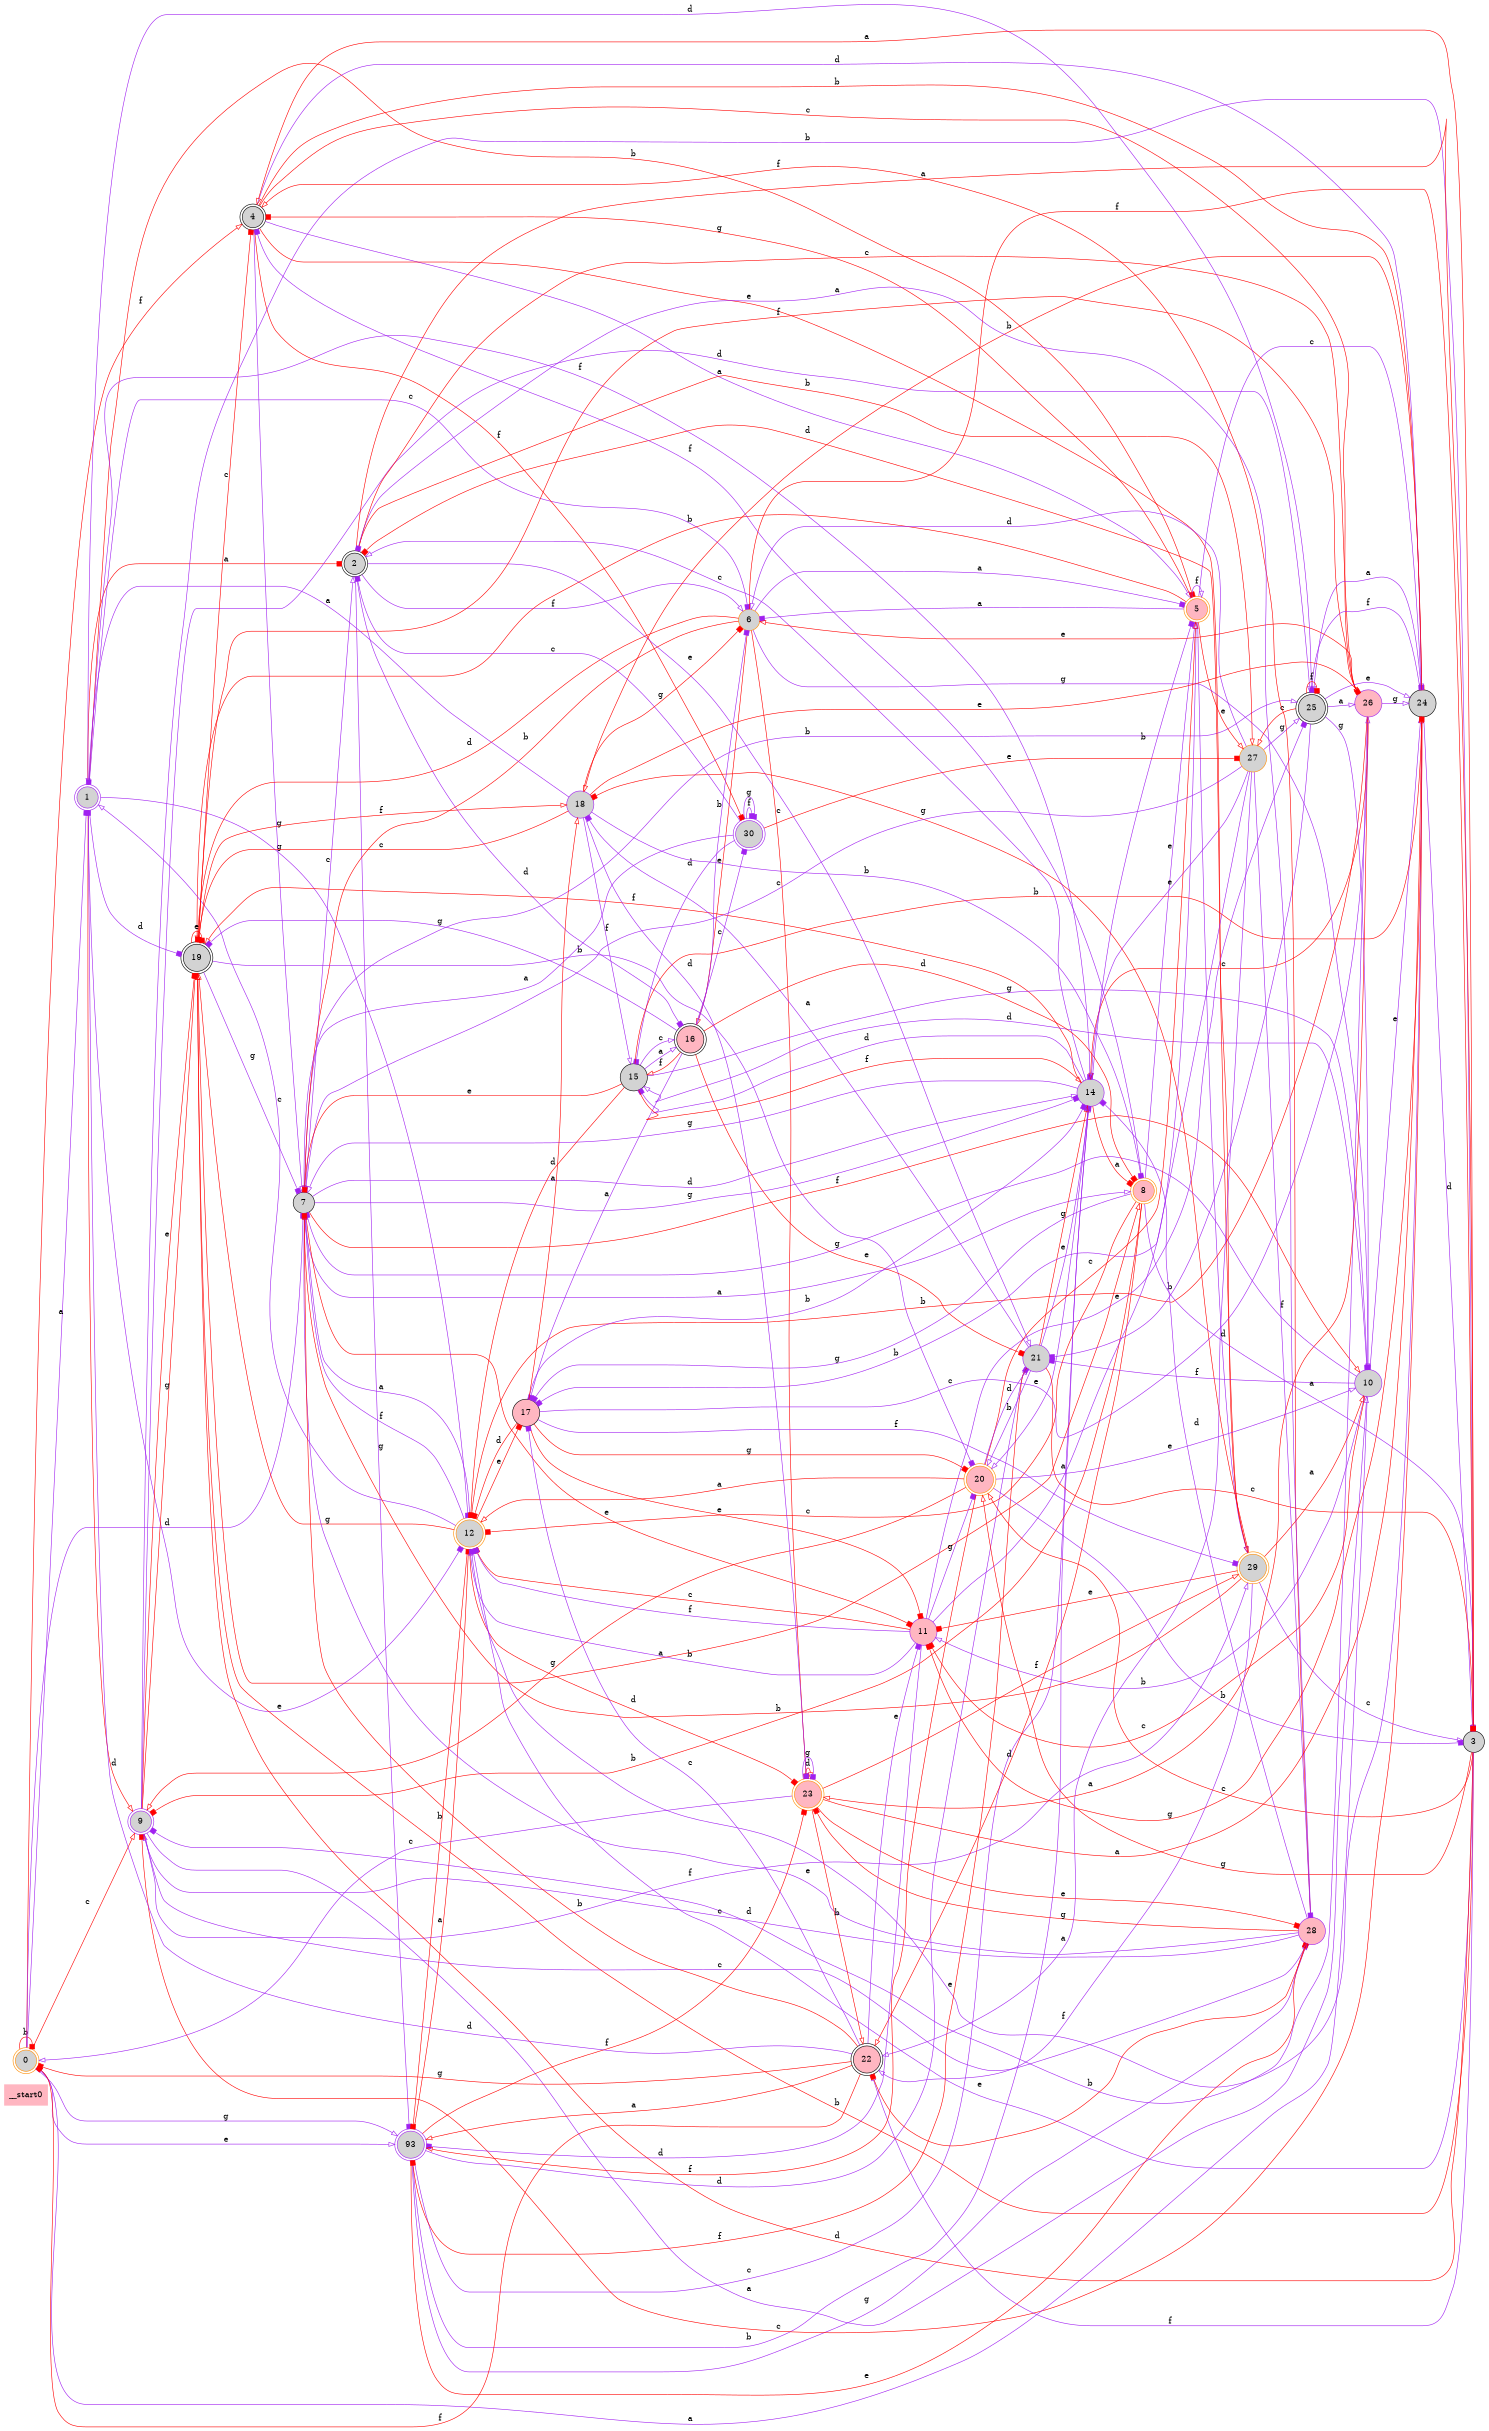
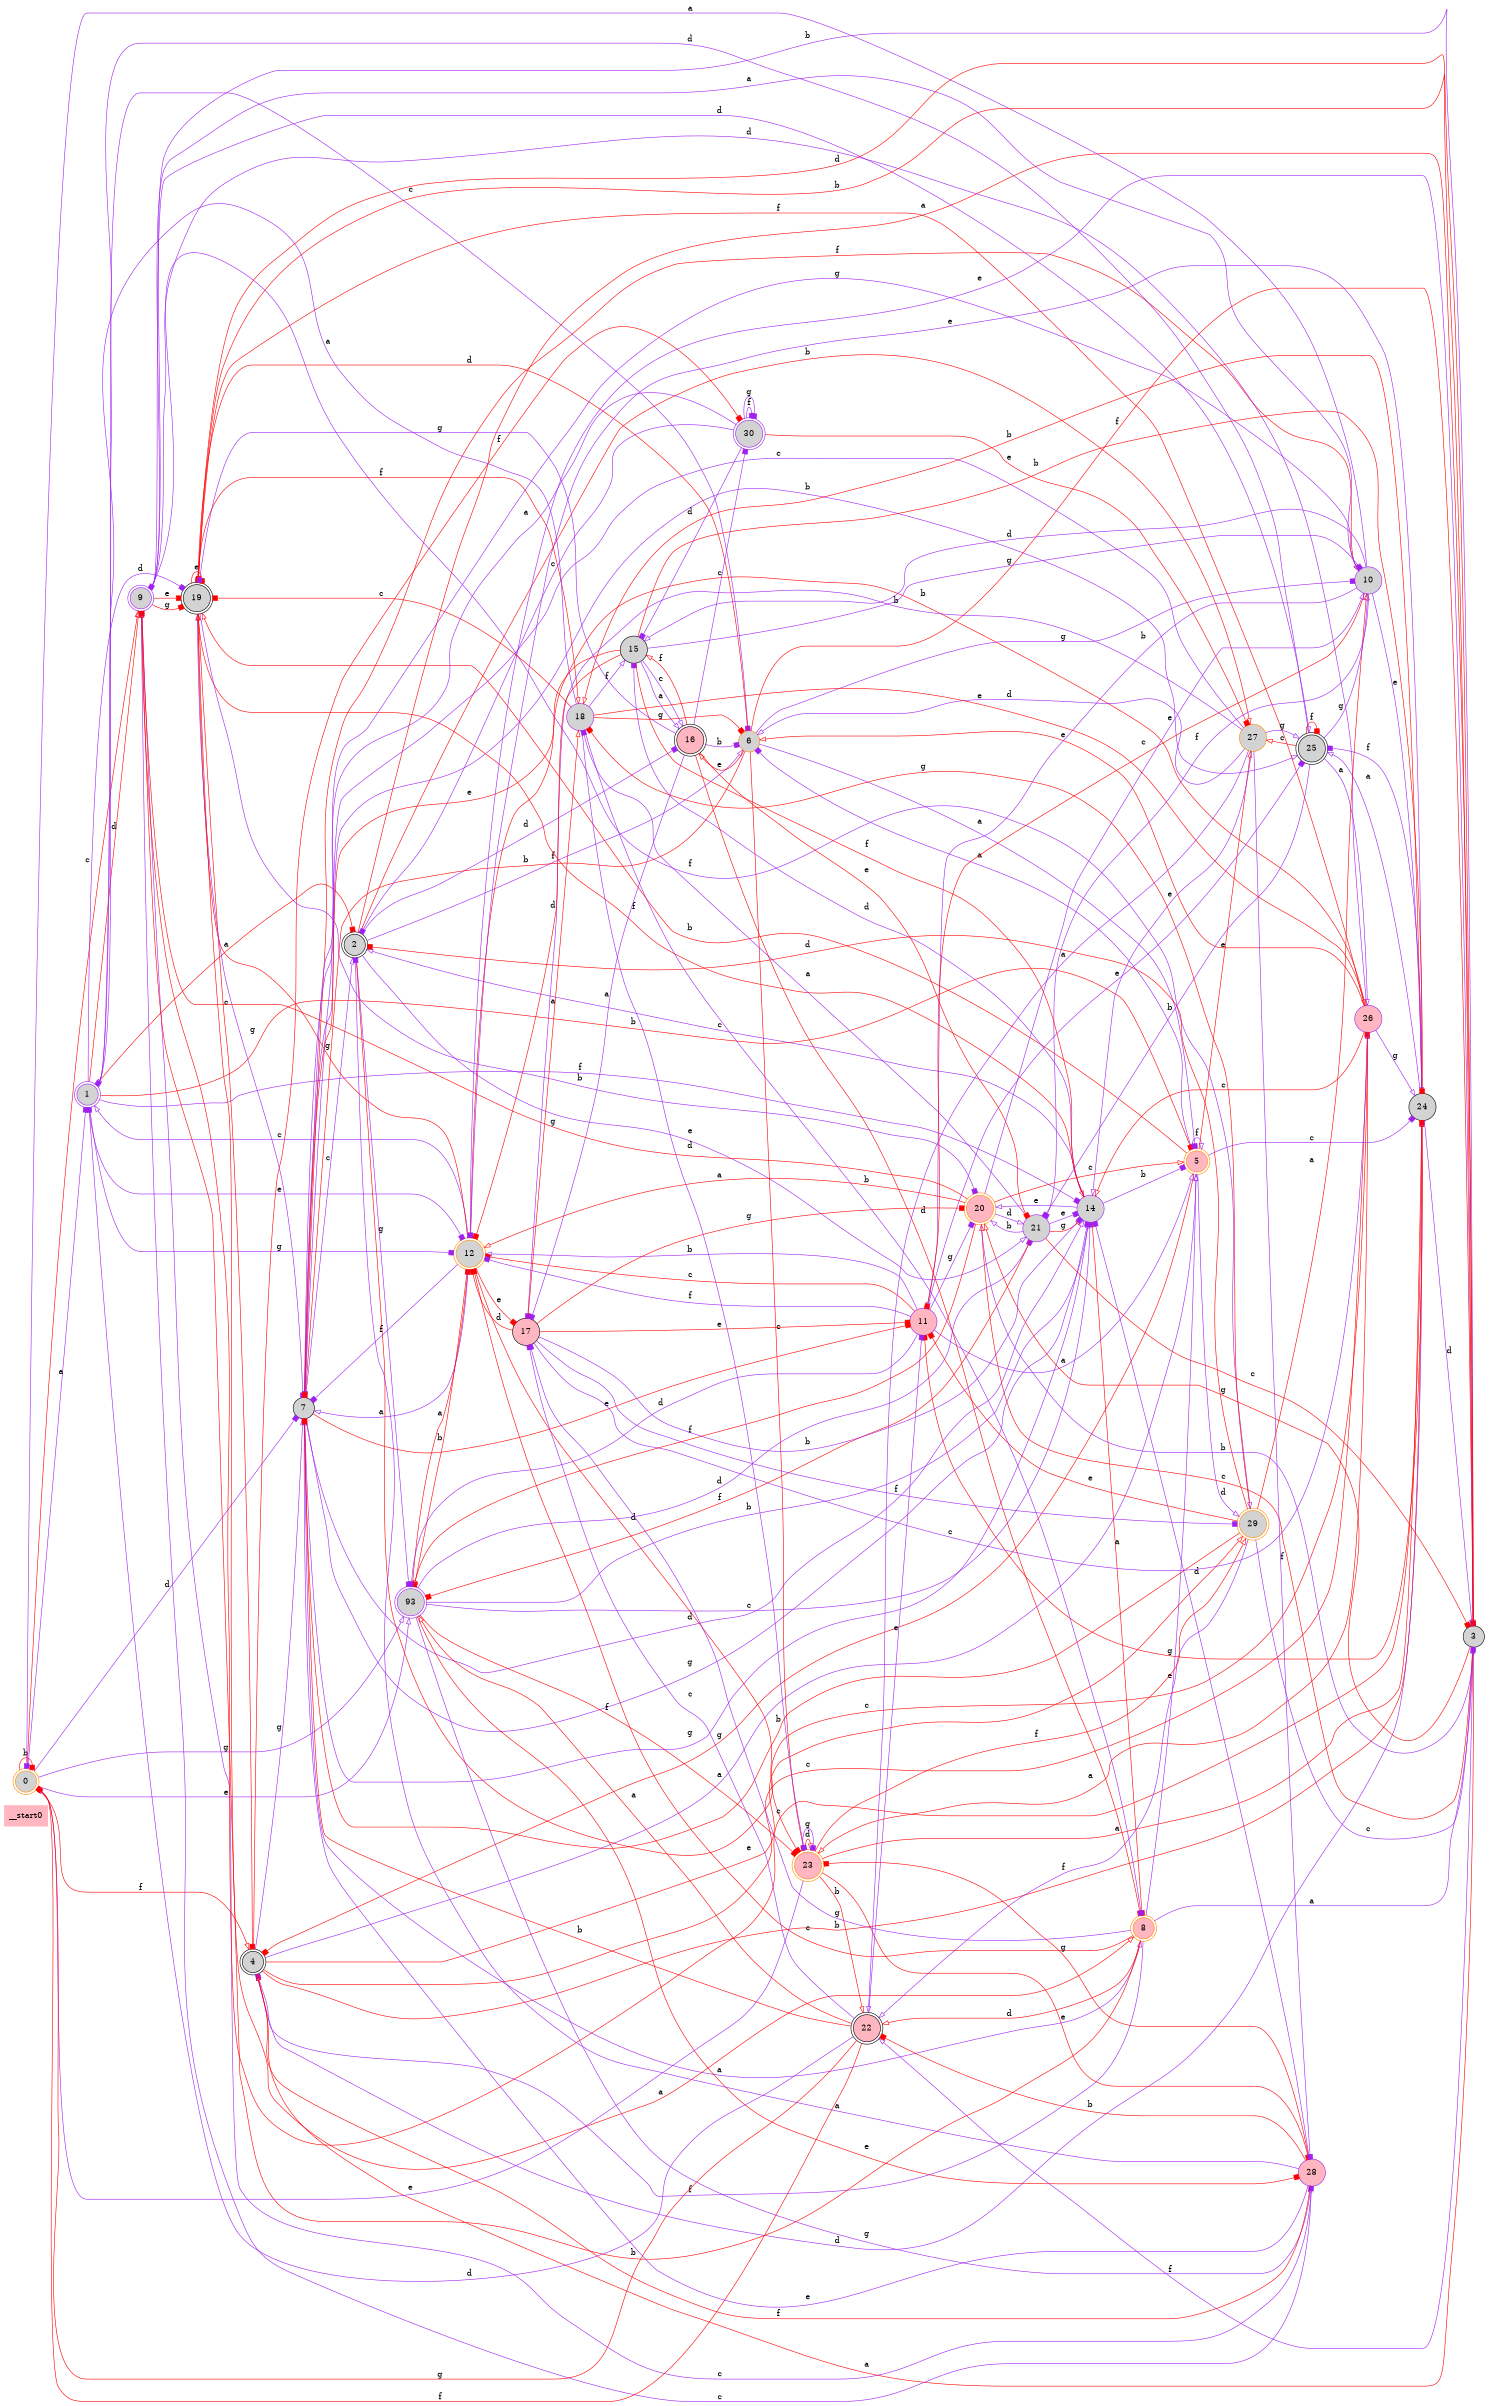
(1364, 683) -> none
(411, 1841) -> (411, 2188)
